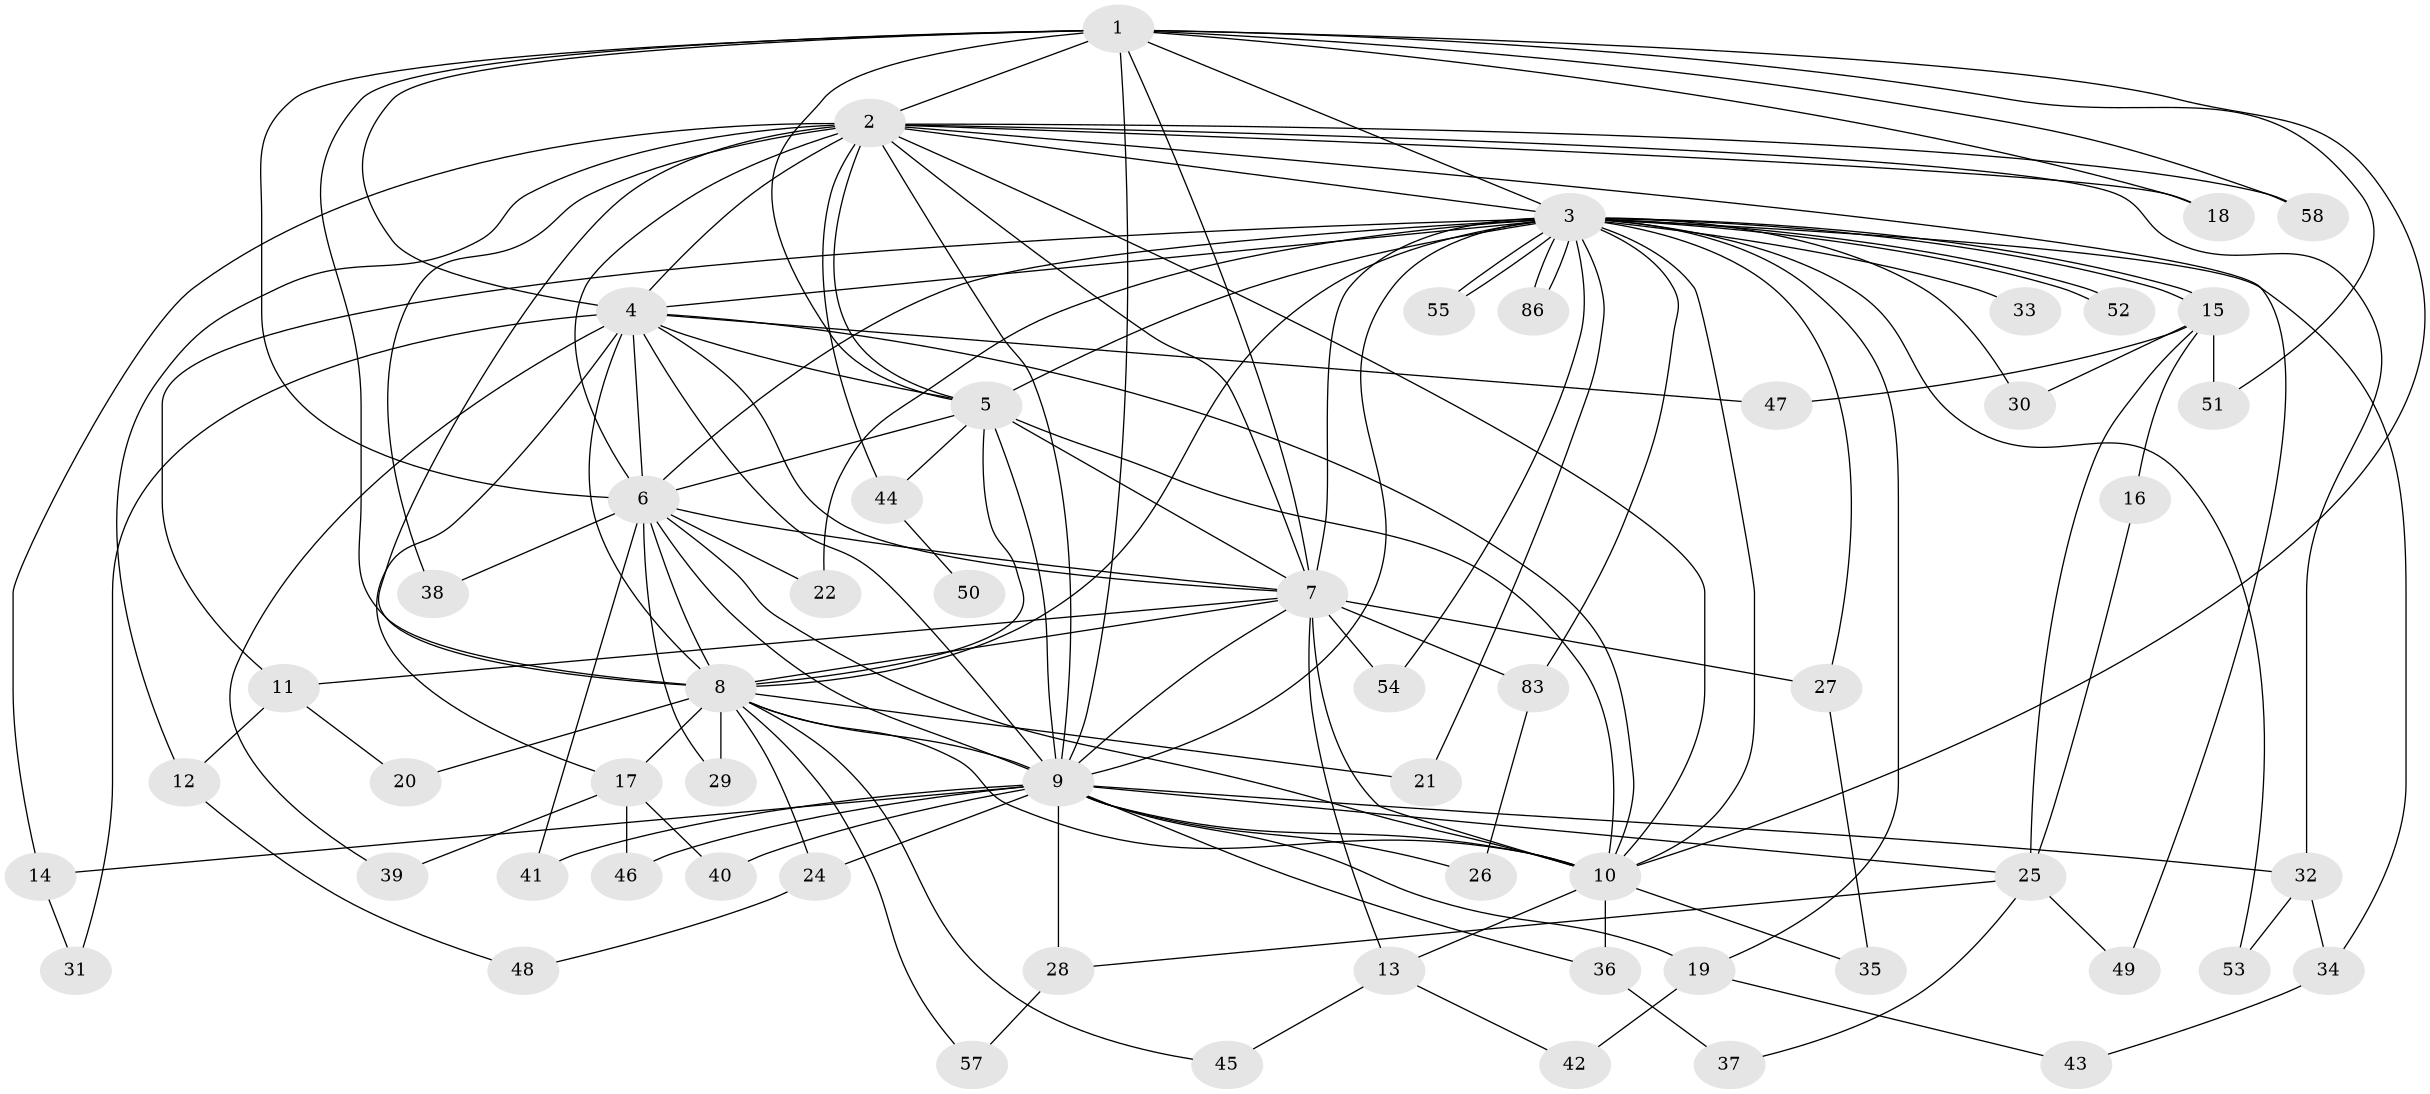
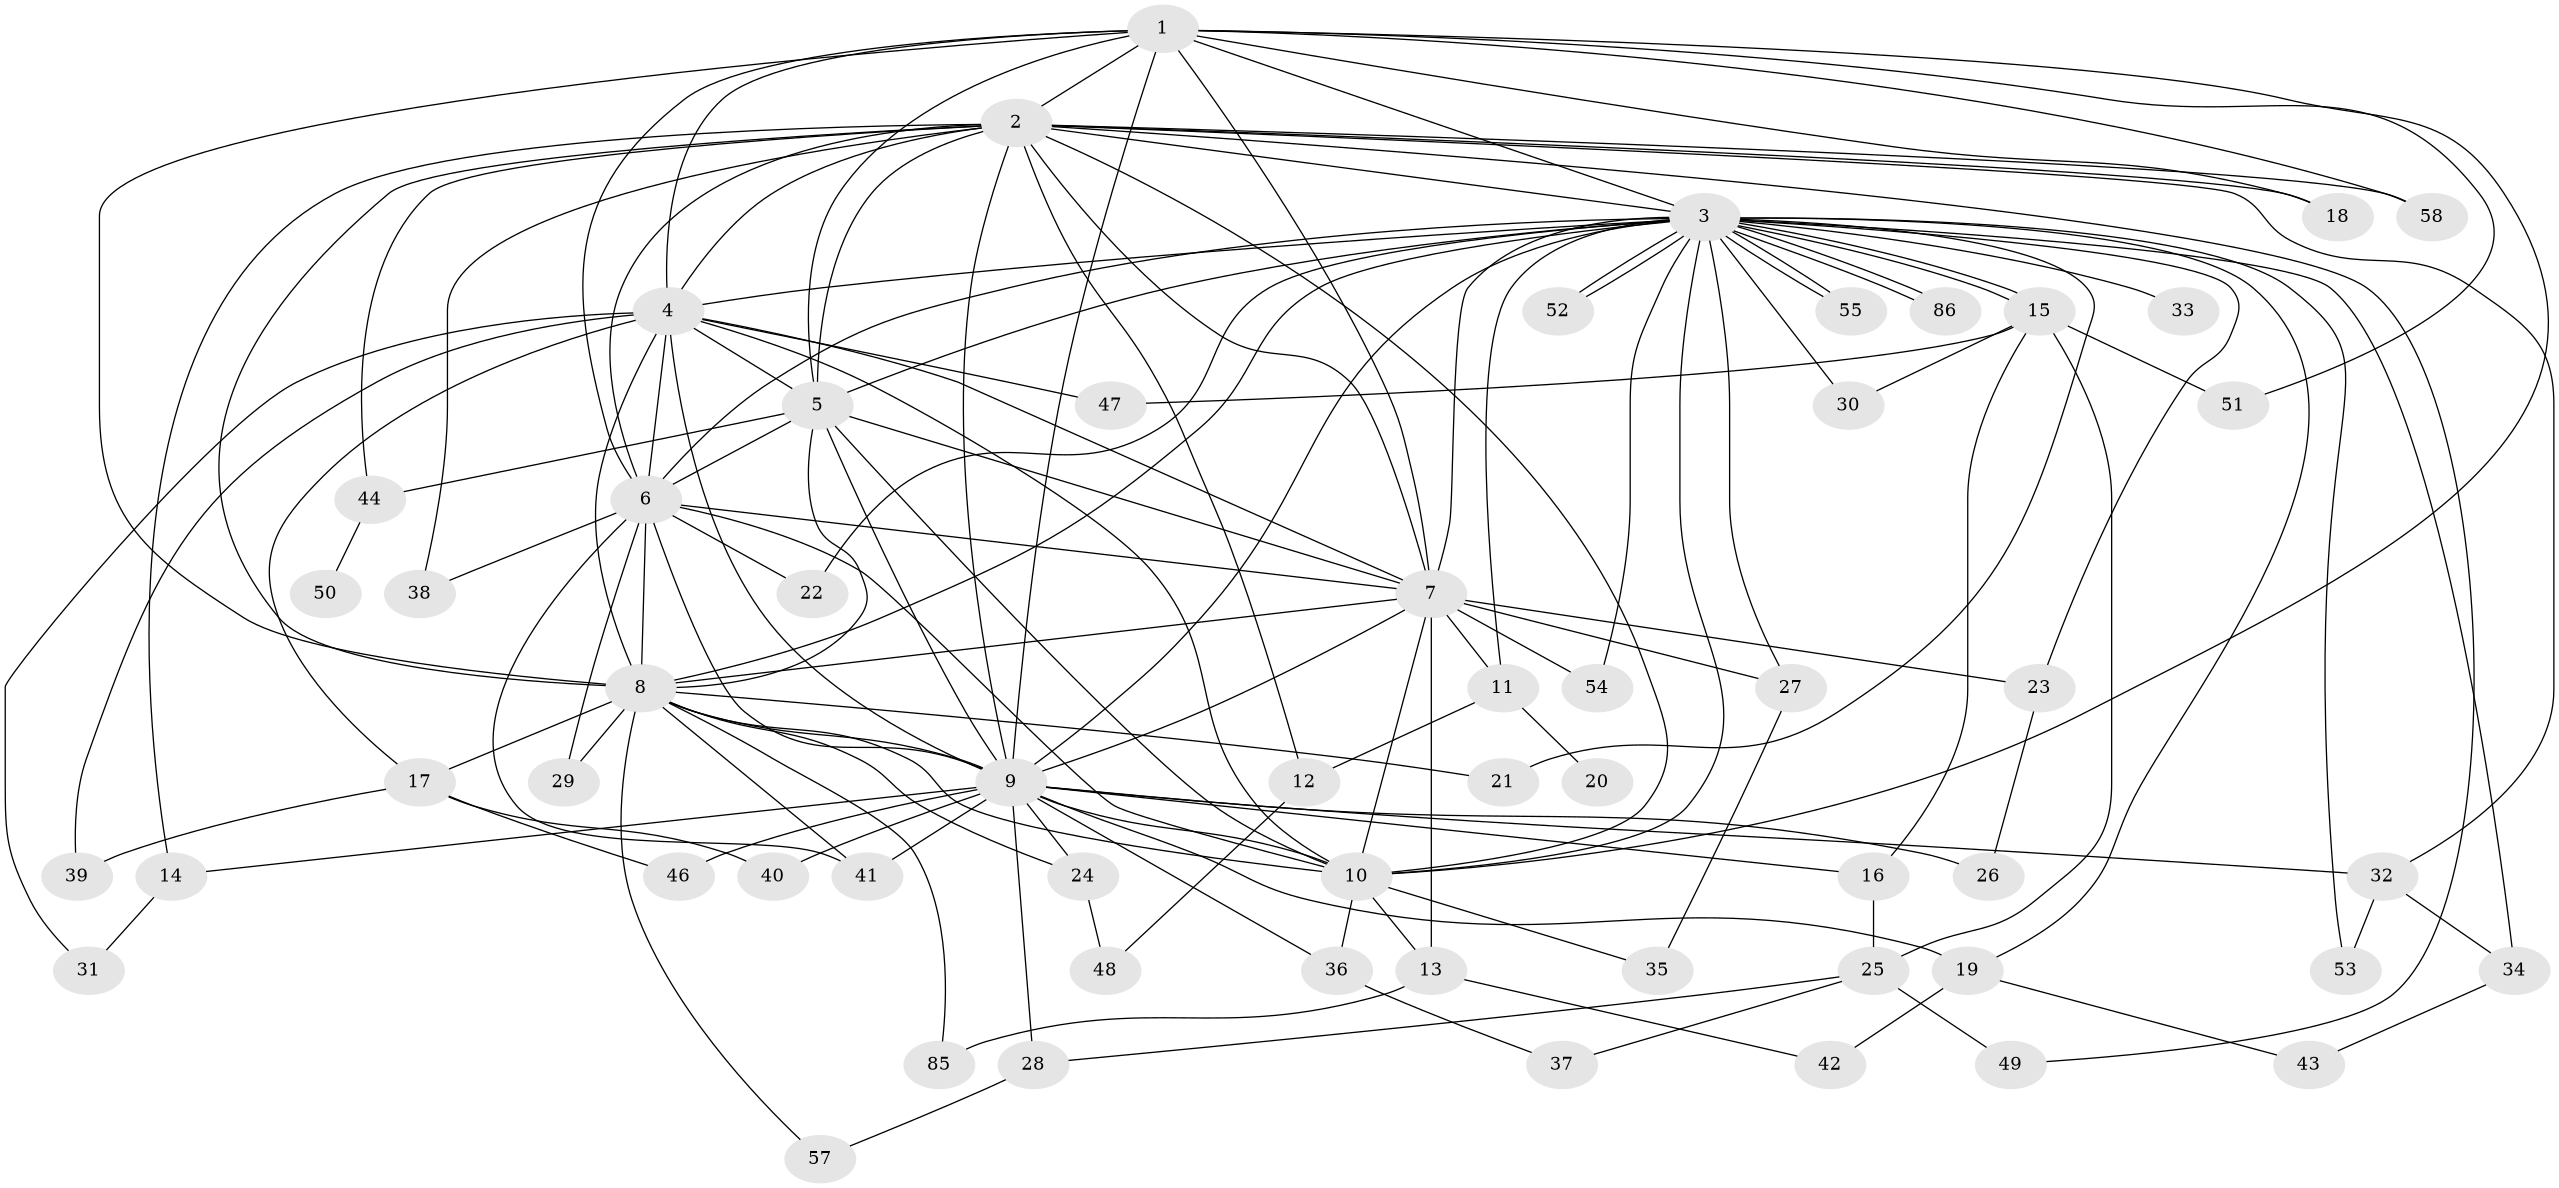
(1533, 688) -> (2040, 688)
(563, 735) -> (754, 783)
(1545, 829) -> (1442, 829)
(1227, 1065) -> (939, 1065)
